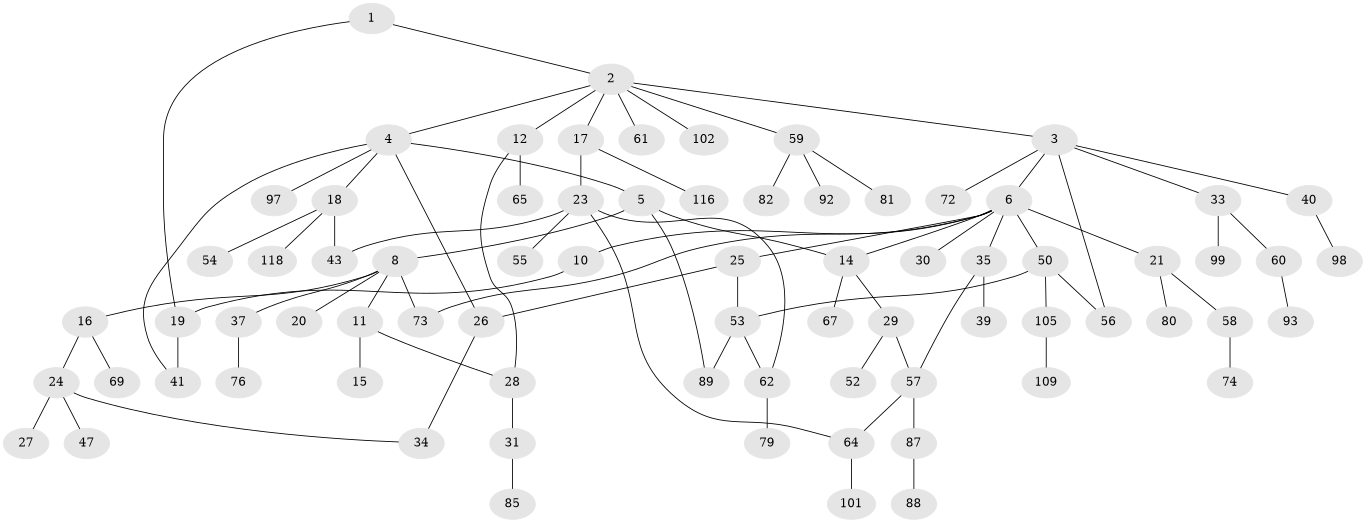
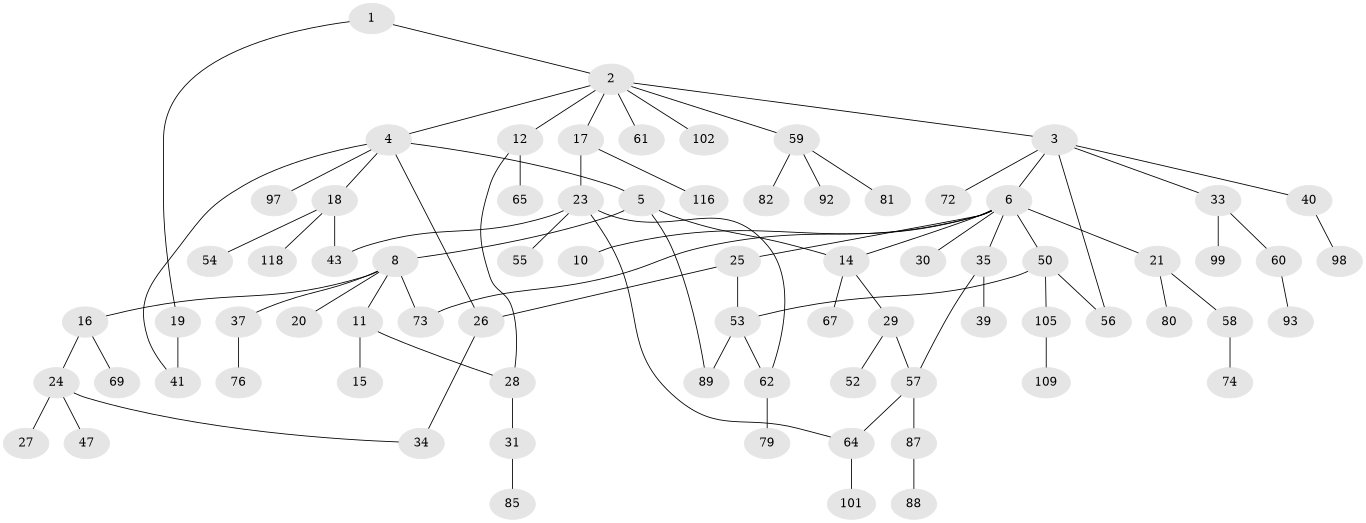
(389, 292) -> none
